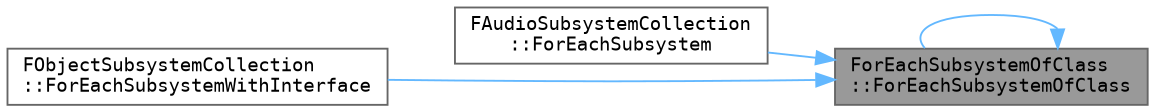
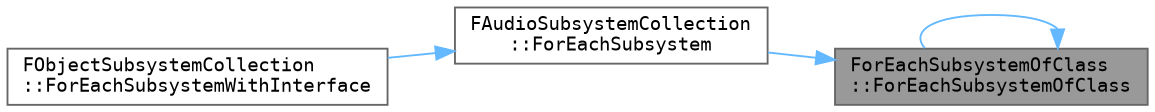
(602, 81) -> (412, 55)
